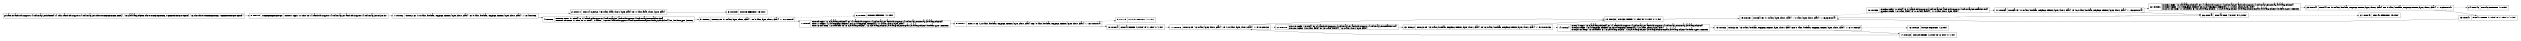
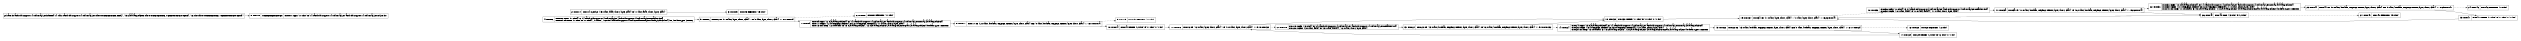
(465, 16) -> none
